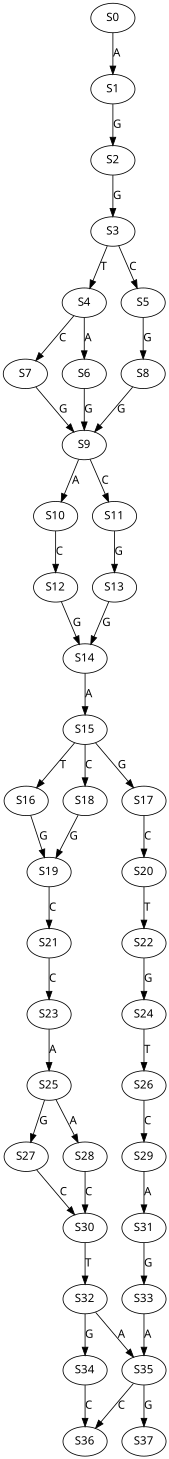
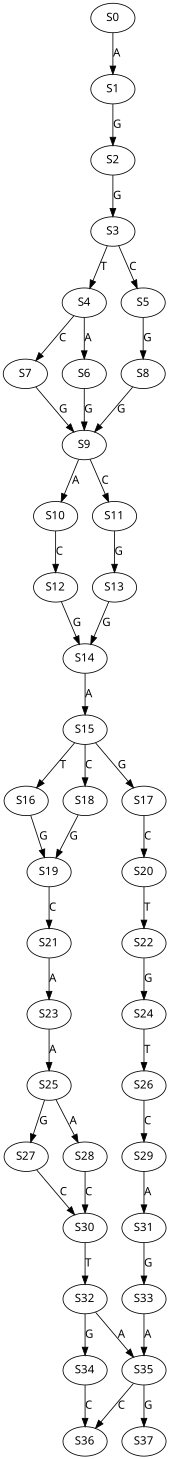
(53, 979) -> (53, 979)
